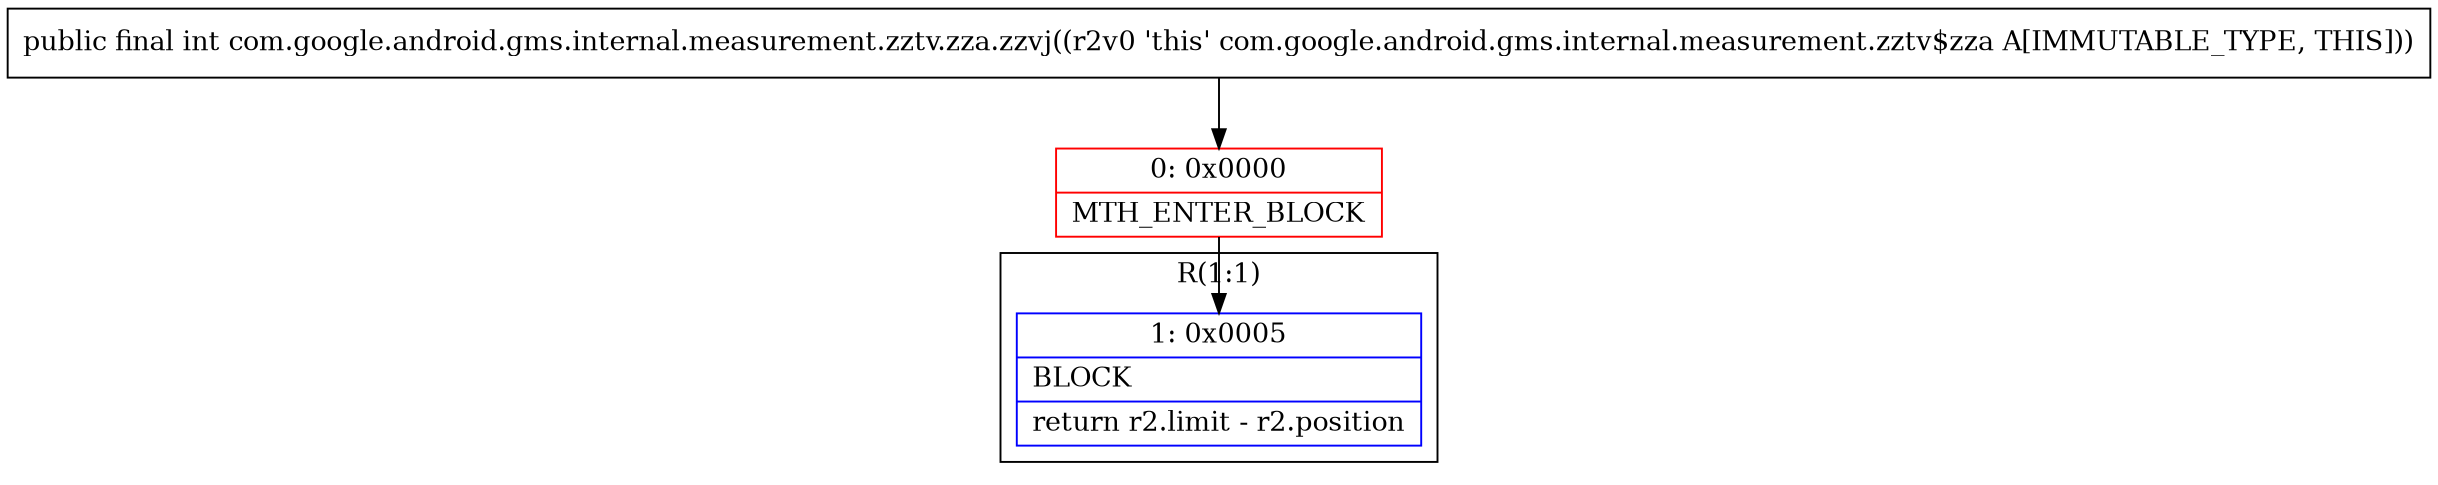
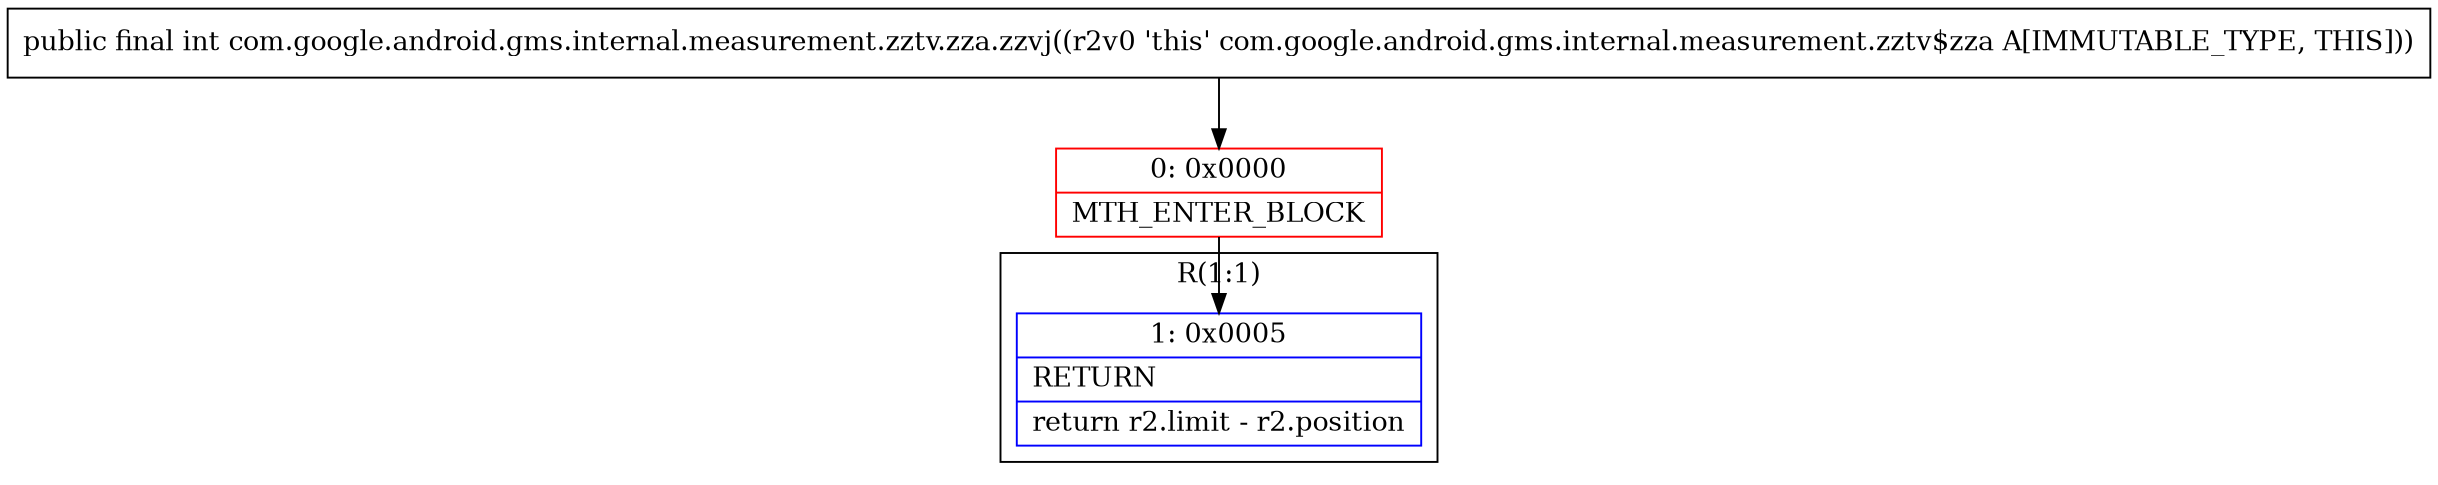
(1082, 379) -> (1094, 379)
